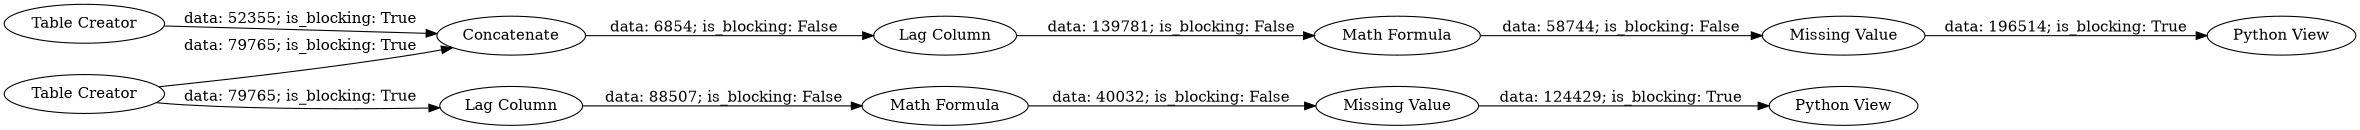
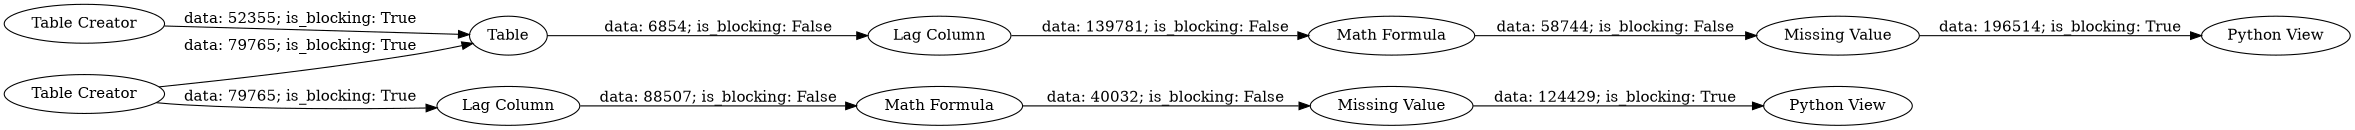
(511, 36) -> (508, 36)
